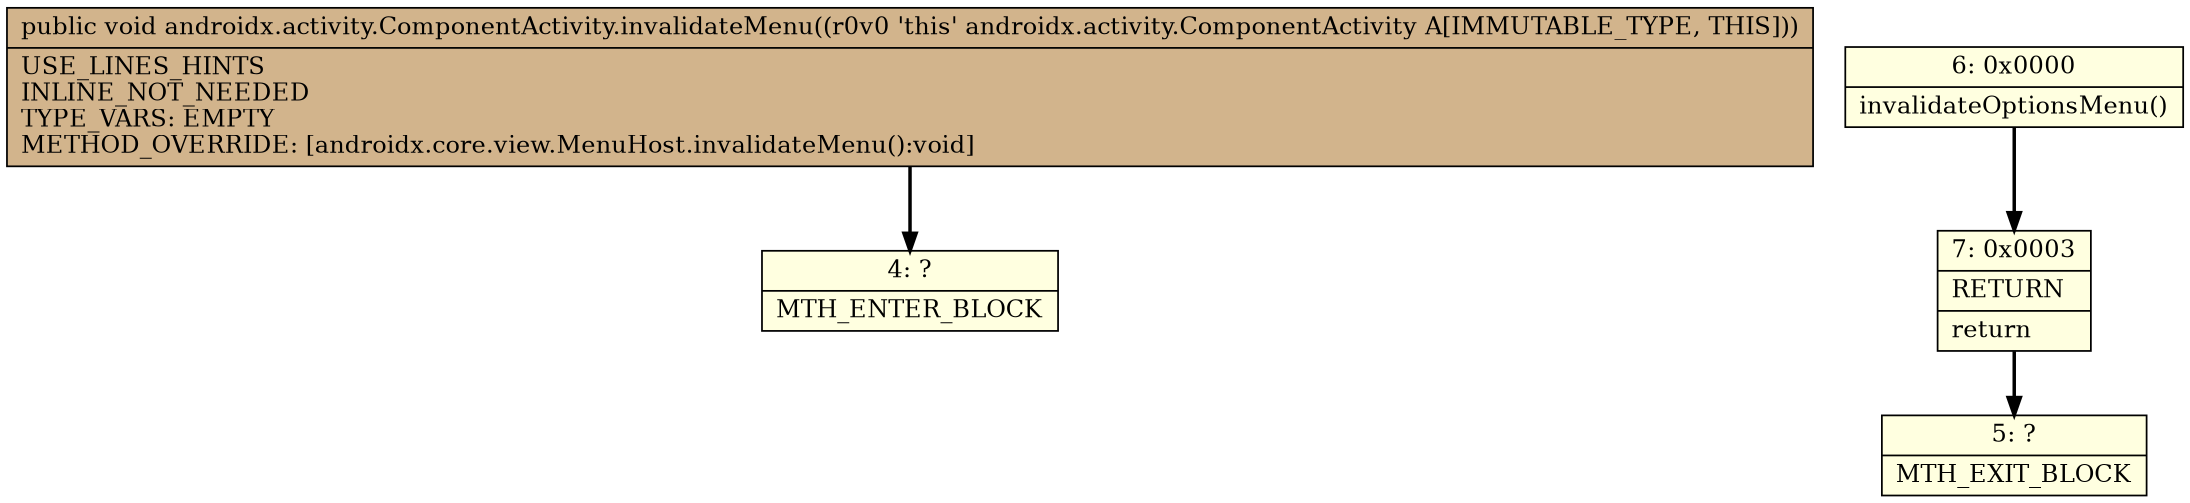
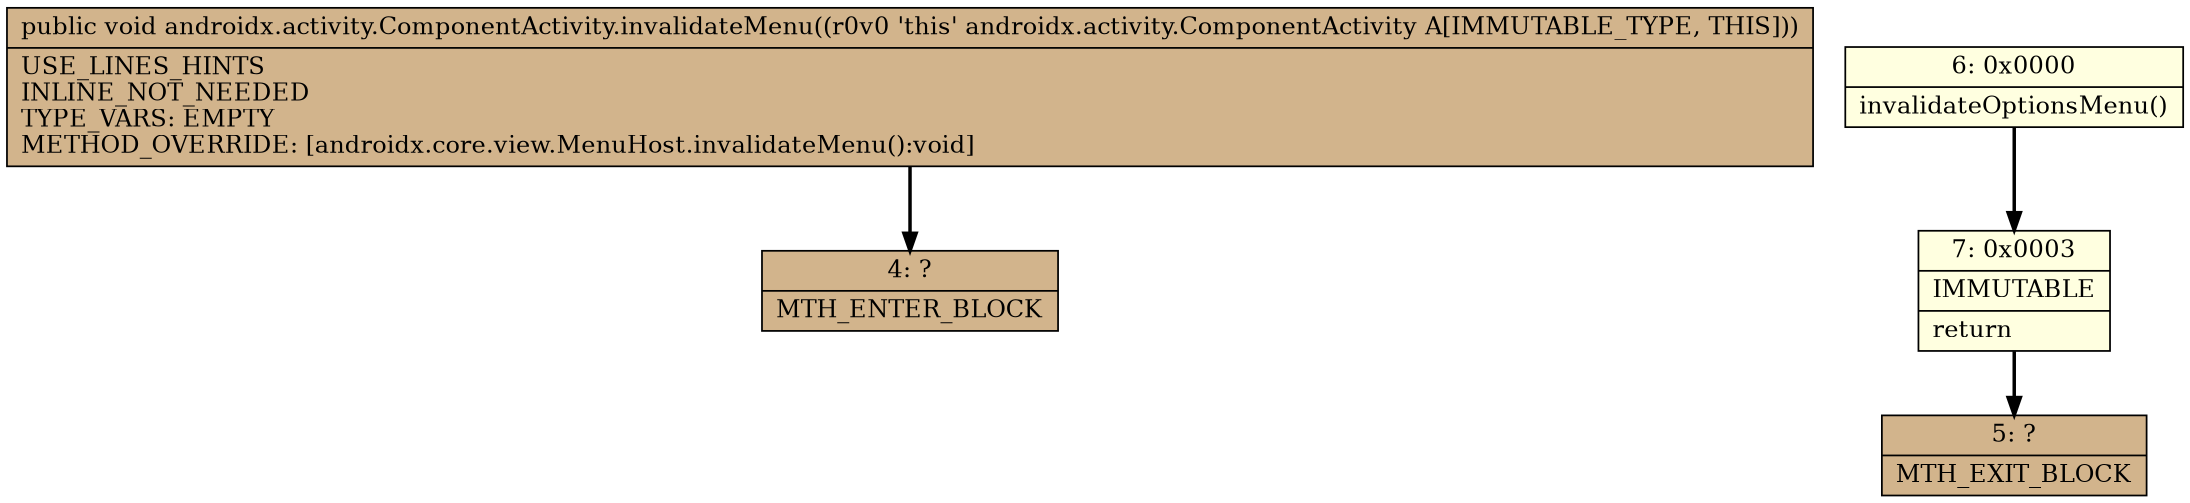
(2008, 290) -> (2014, 290)
(910, 291) -> (910, 291)
(2014, 455) -> (2014, 455)
